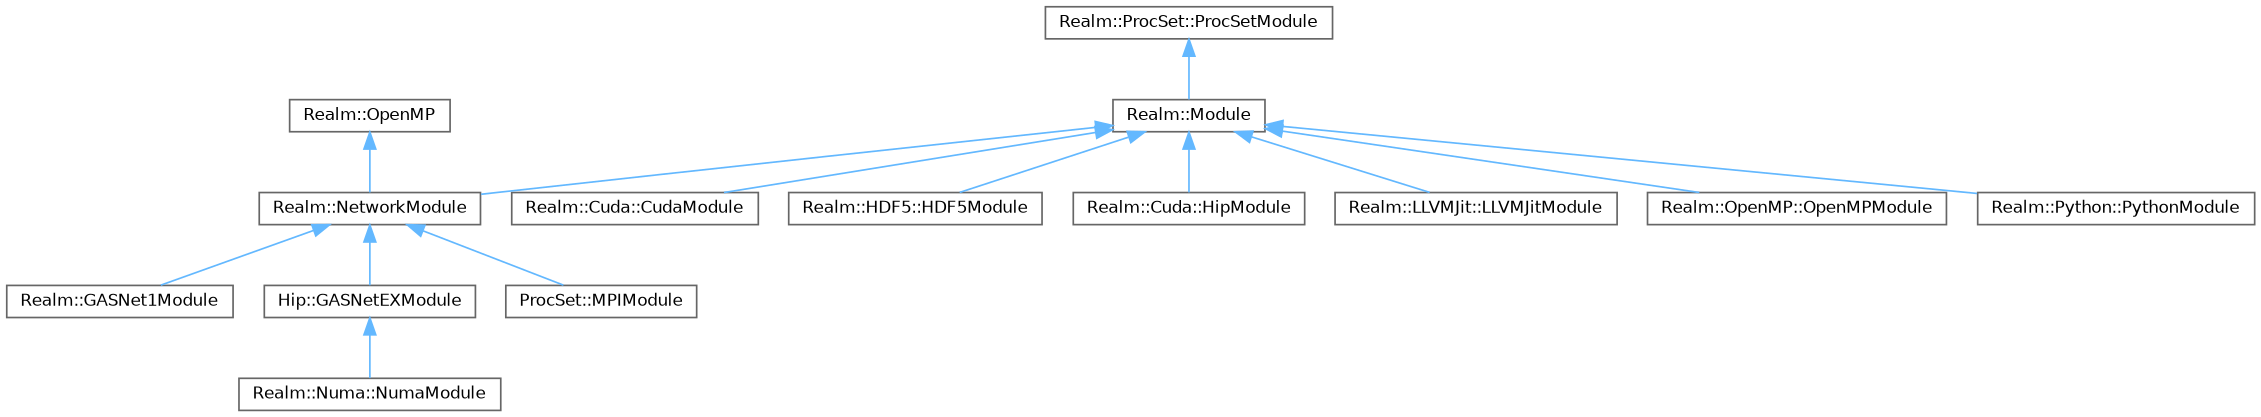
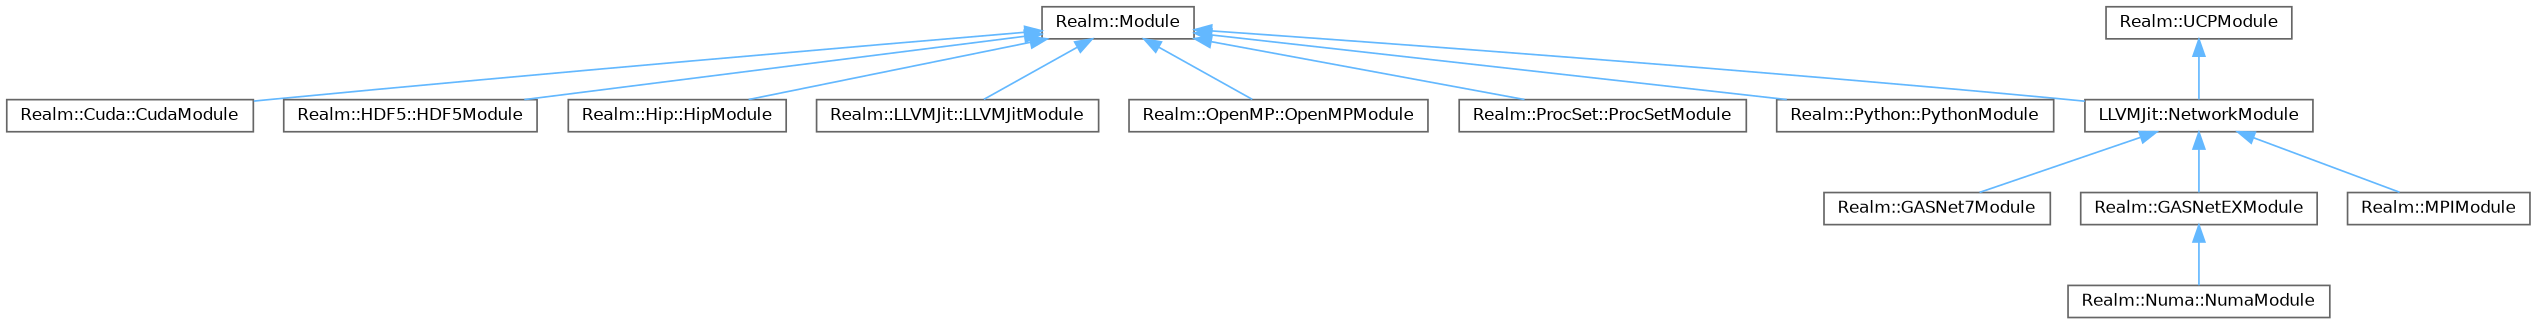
(1189, 78) -> (1368, 71)
(370, 116) -> (2199, 23)
(370, 209) -> (2199, 116)
(1189, 209) -> (677, 116)
(120, 301) -> (1937, 209)
(370, 301) -> (2199, 209)
(601, 301) -> (2439, 209)
